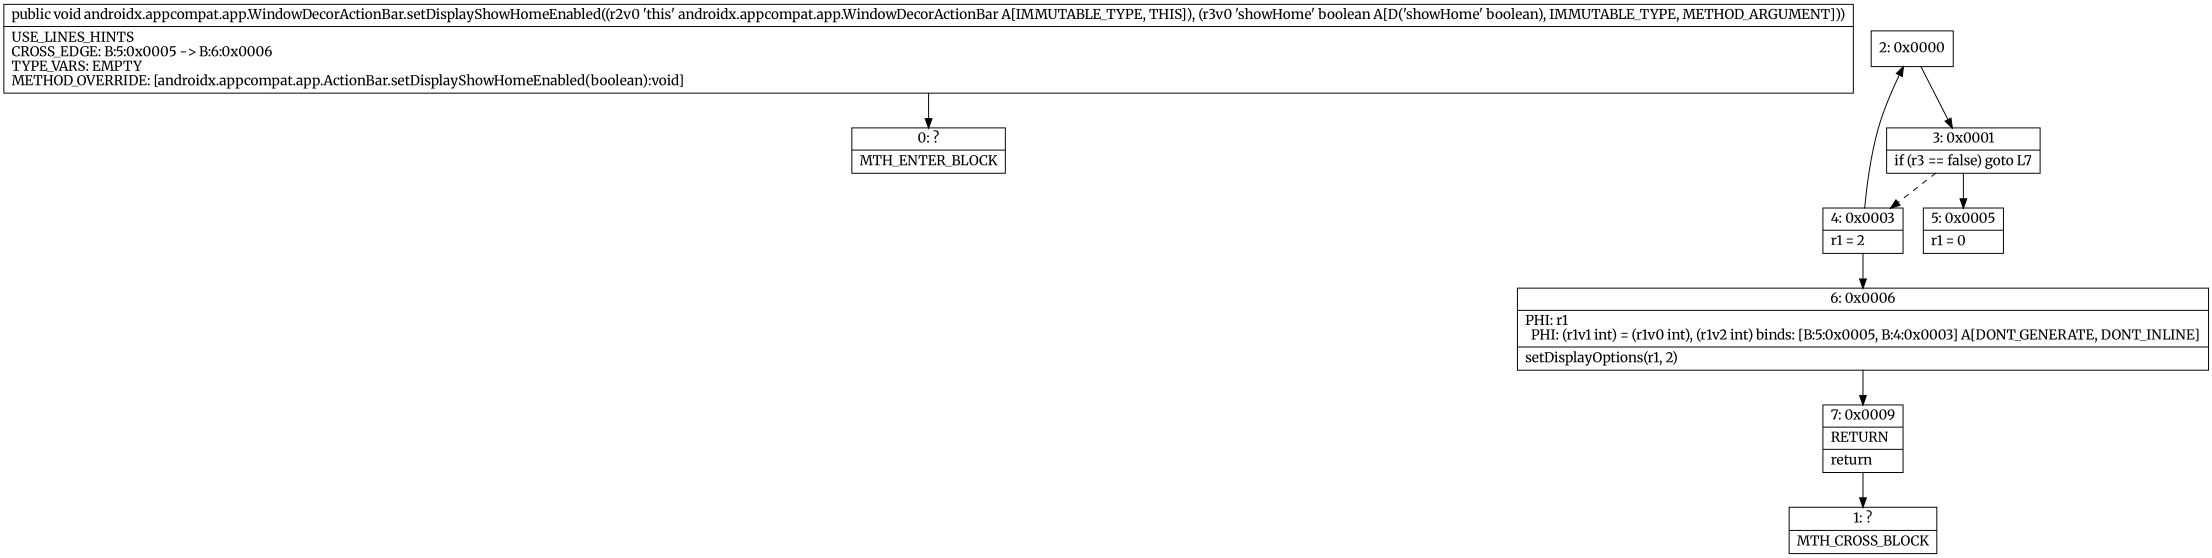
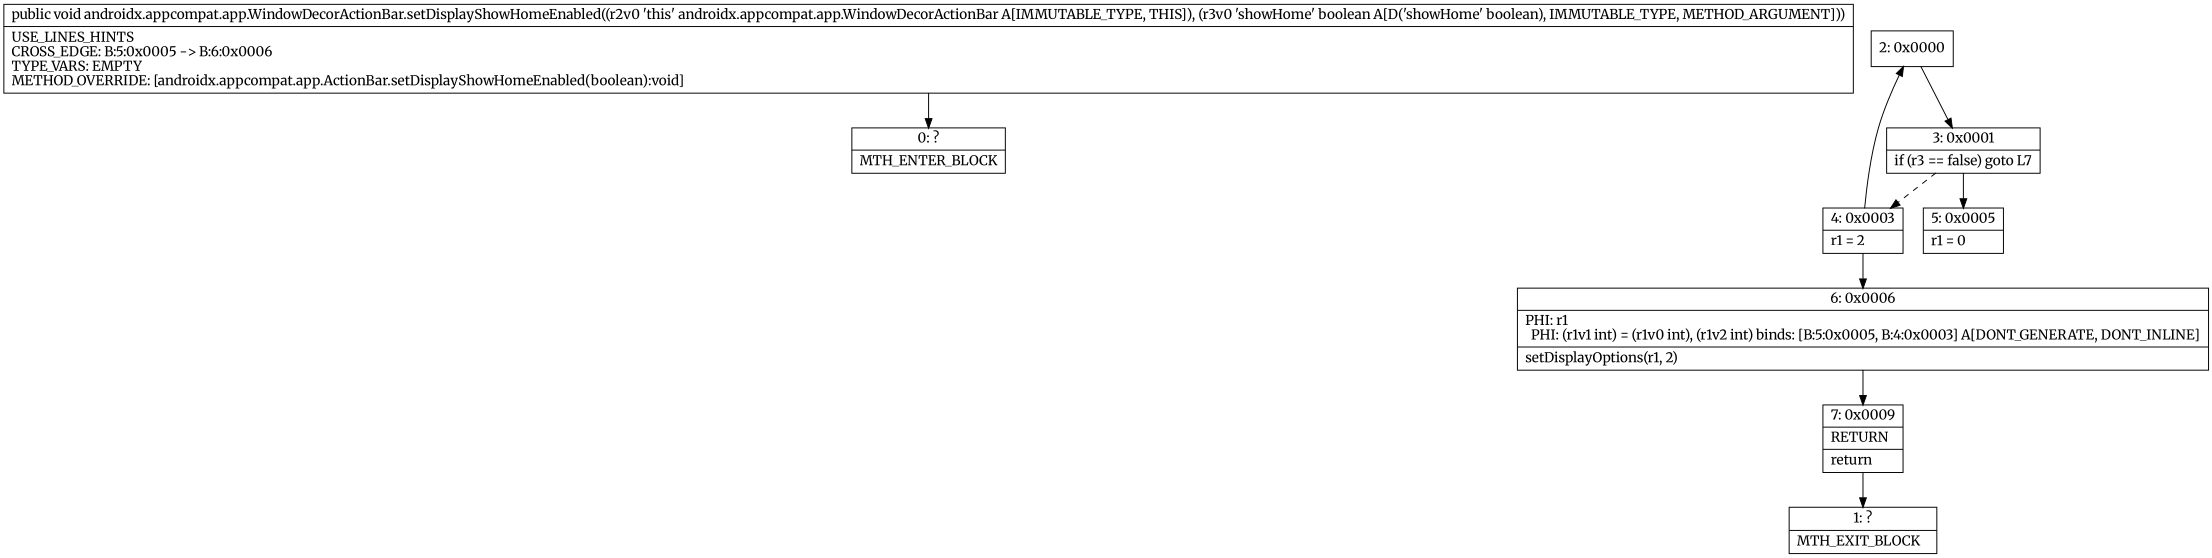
(1863, 542) -> (1859, 542)
